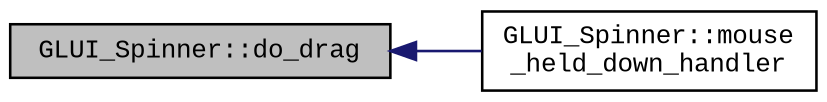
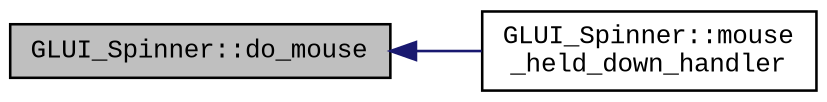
(200, 51) -> (200, 51)
